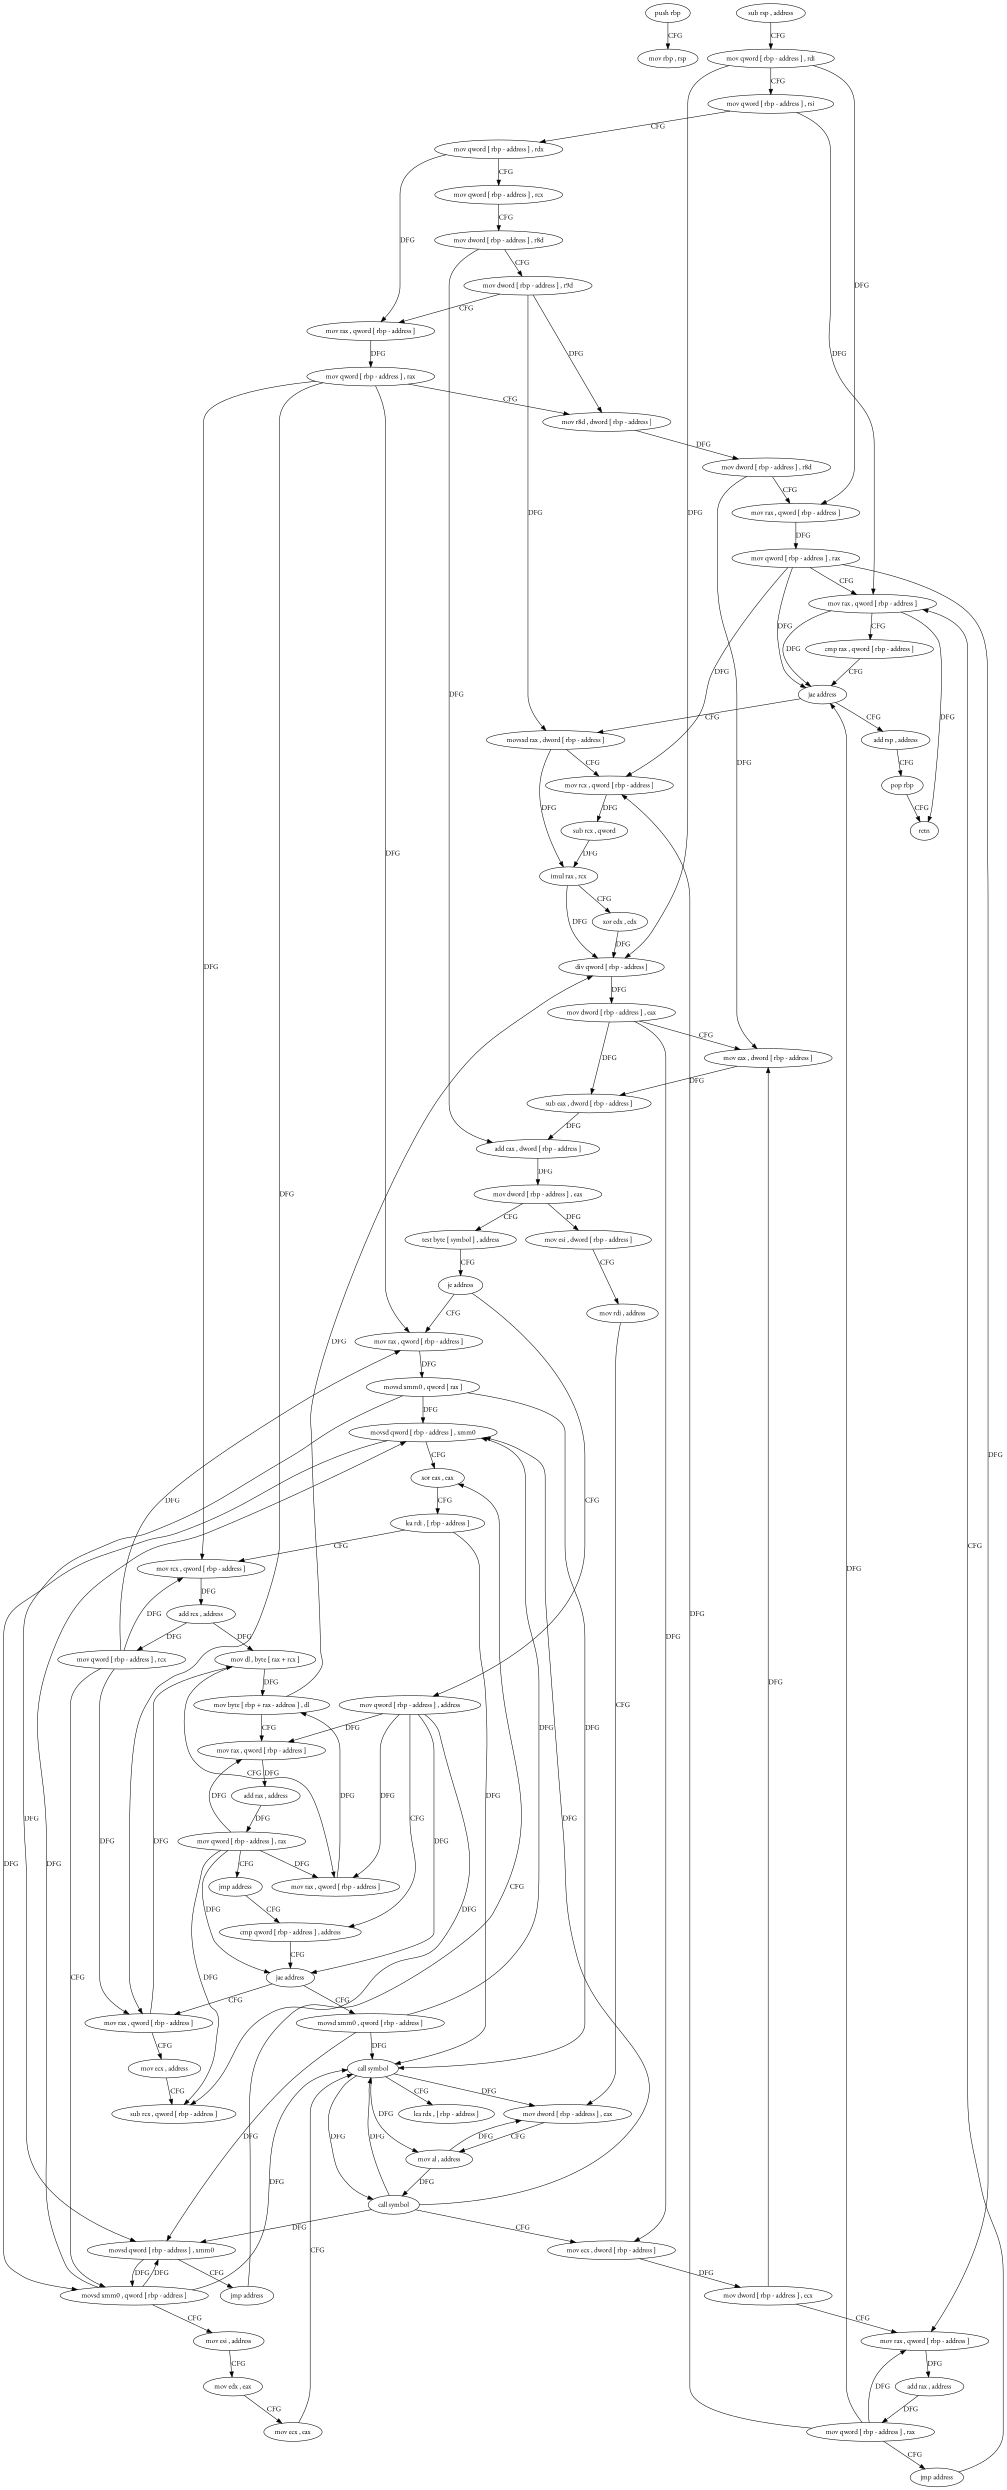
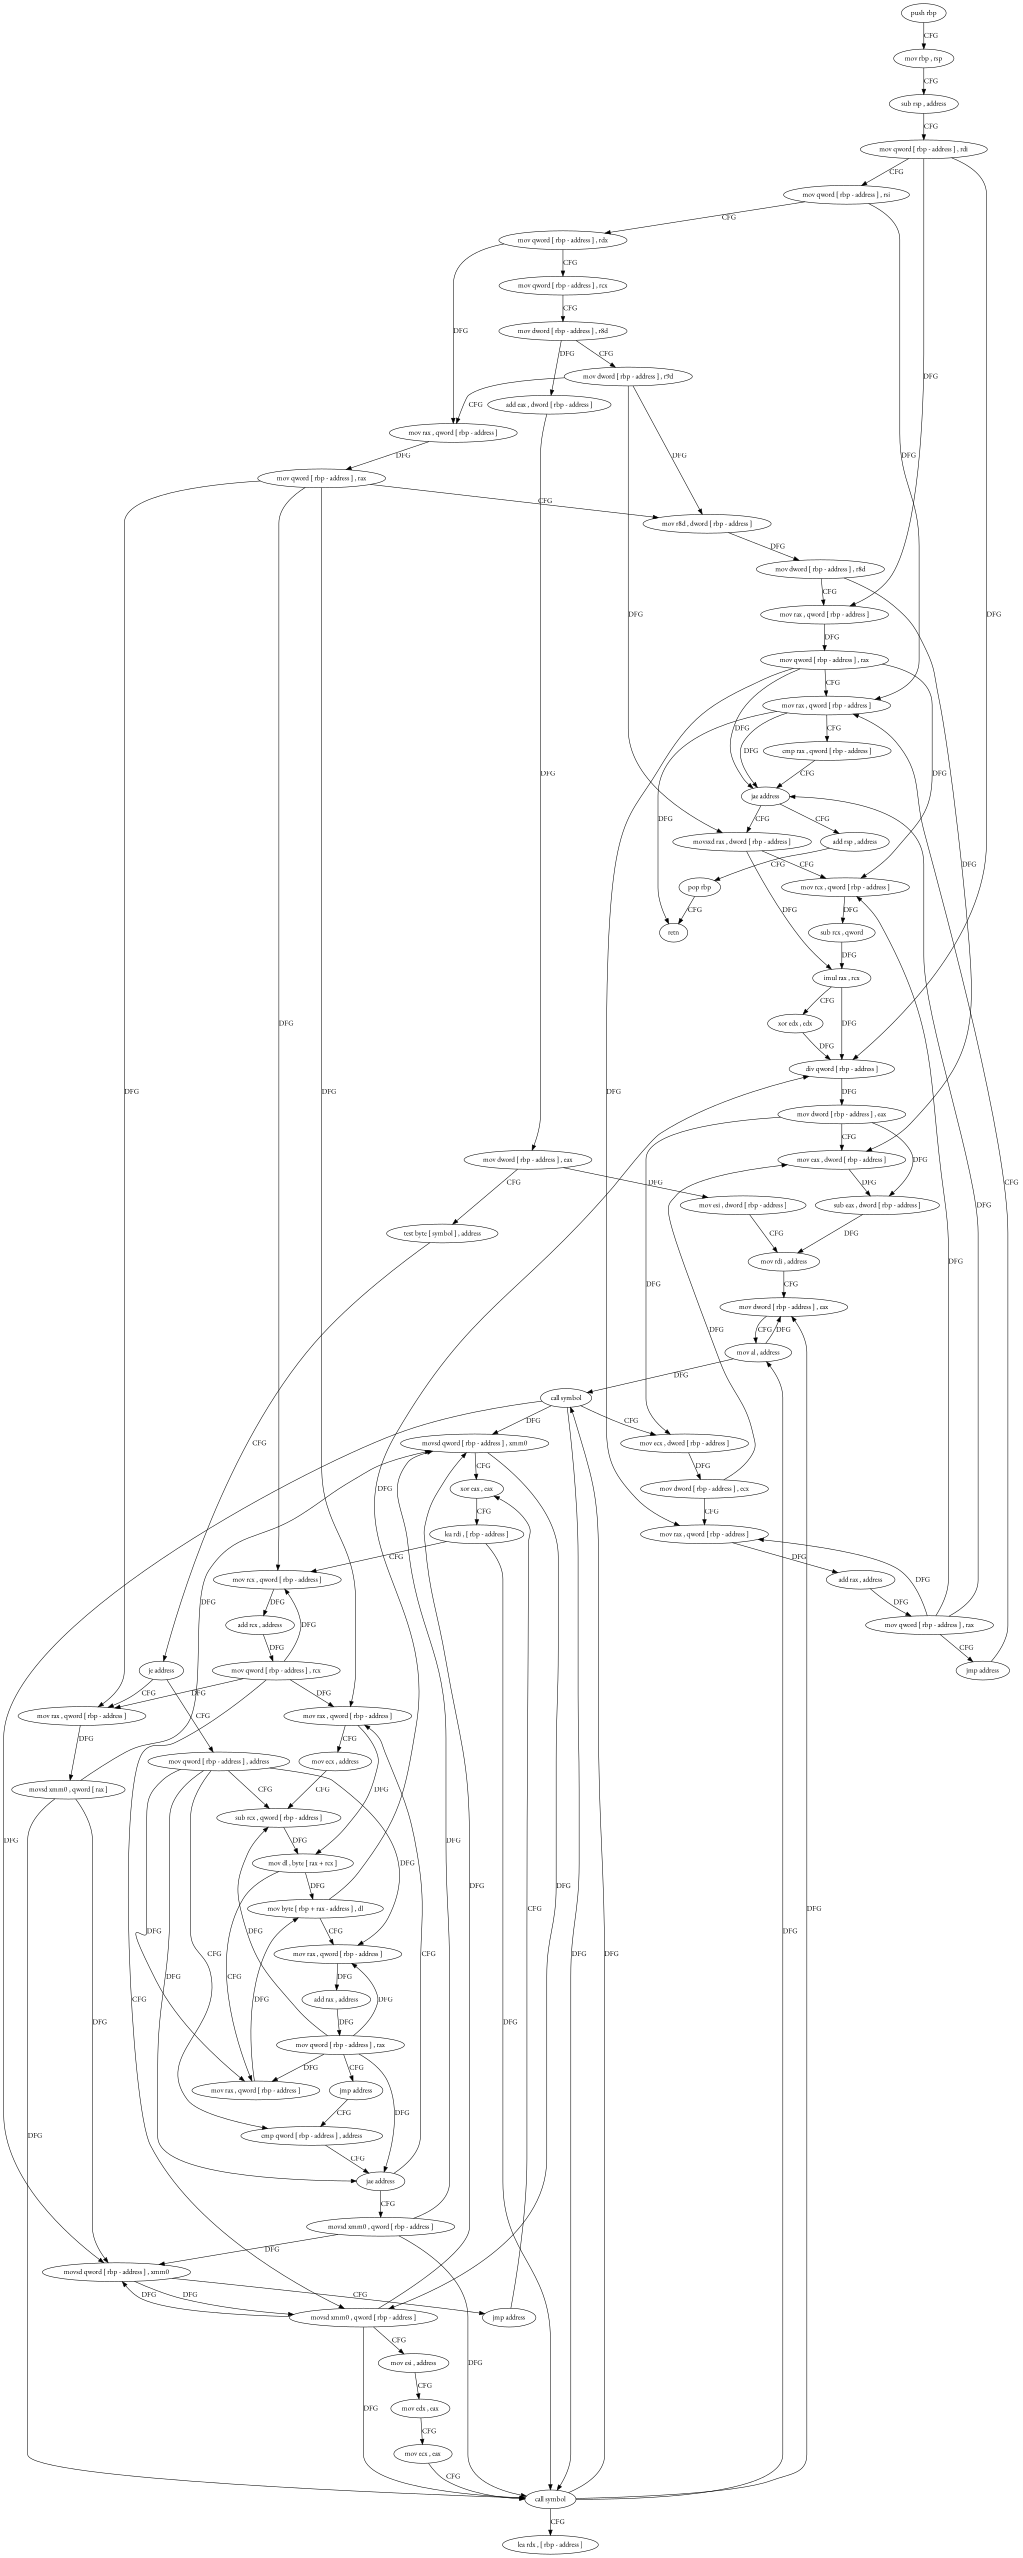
none -> (924, 79)
(565, 1124) -> (833, 1232)
(231, 1635) -> (290, 1838)
(469, 1910) -> (265, 1790)
